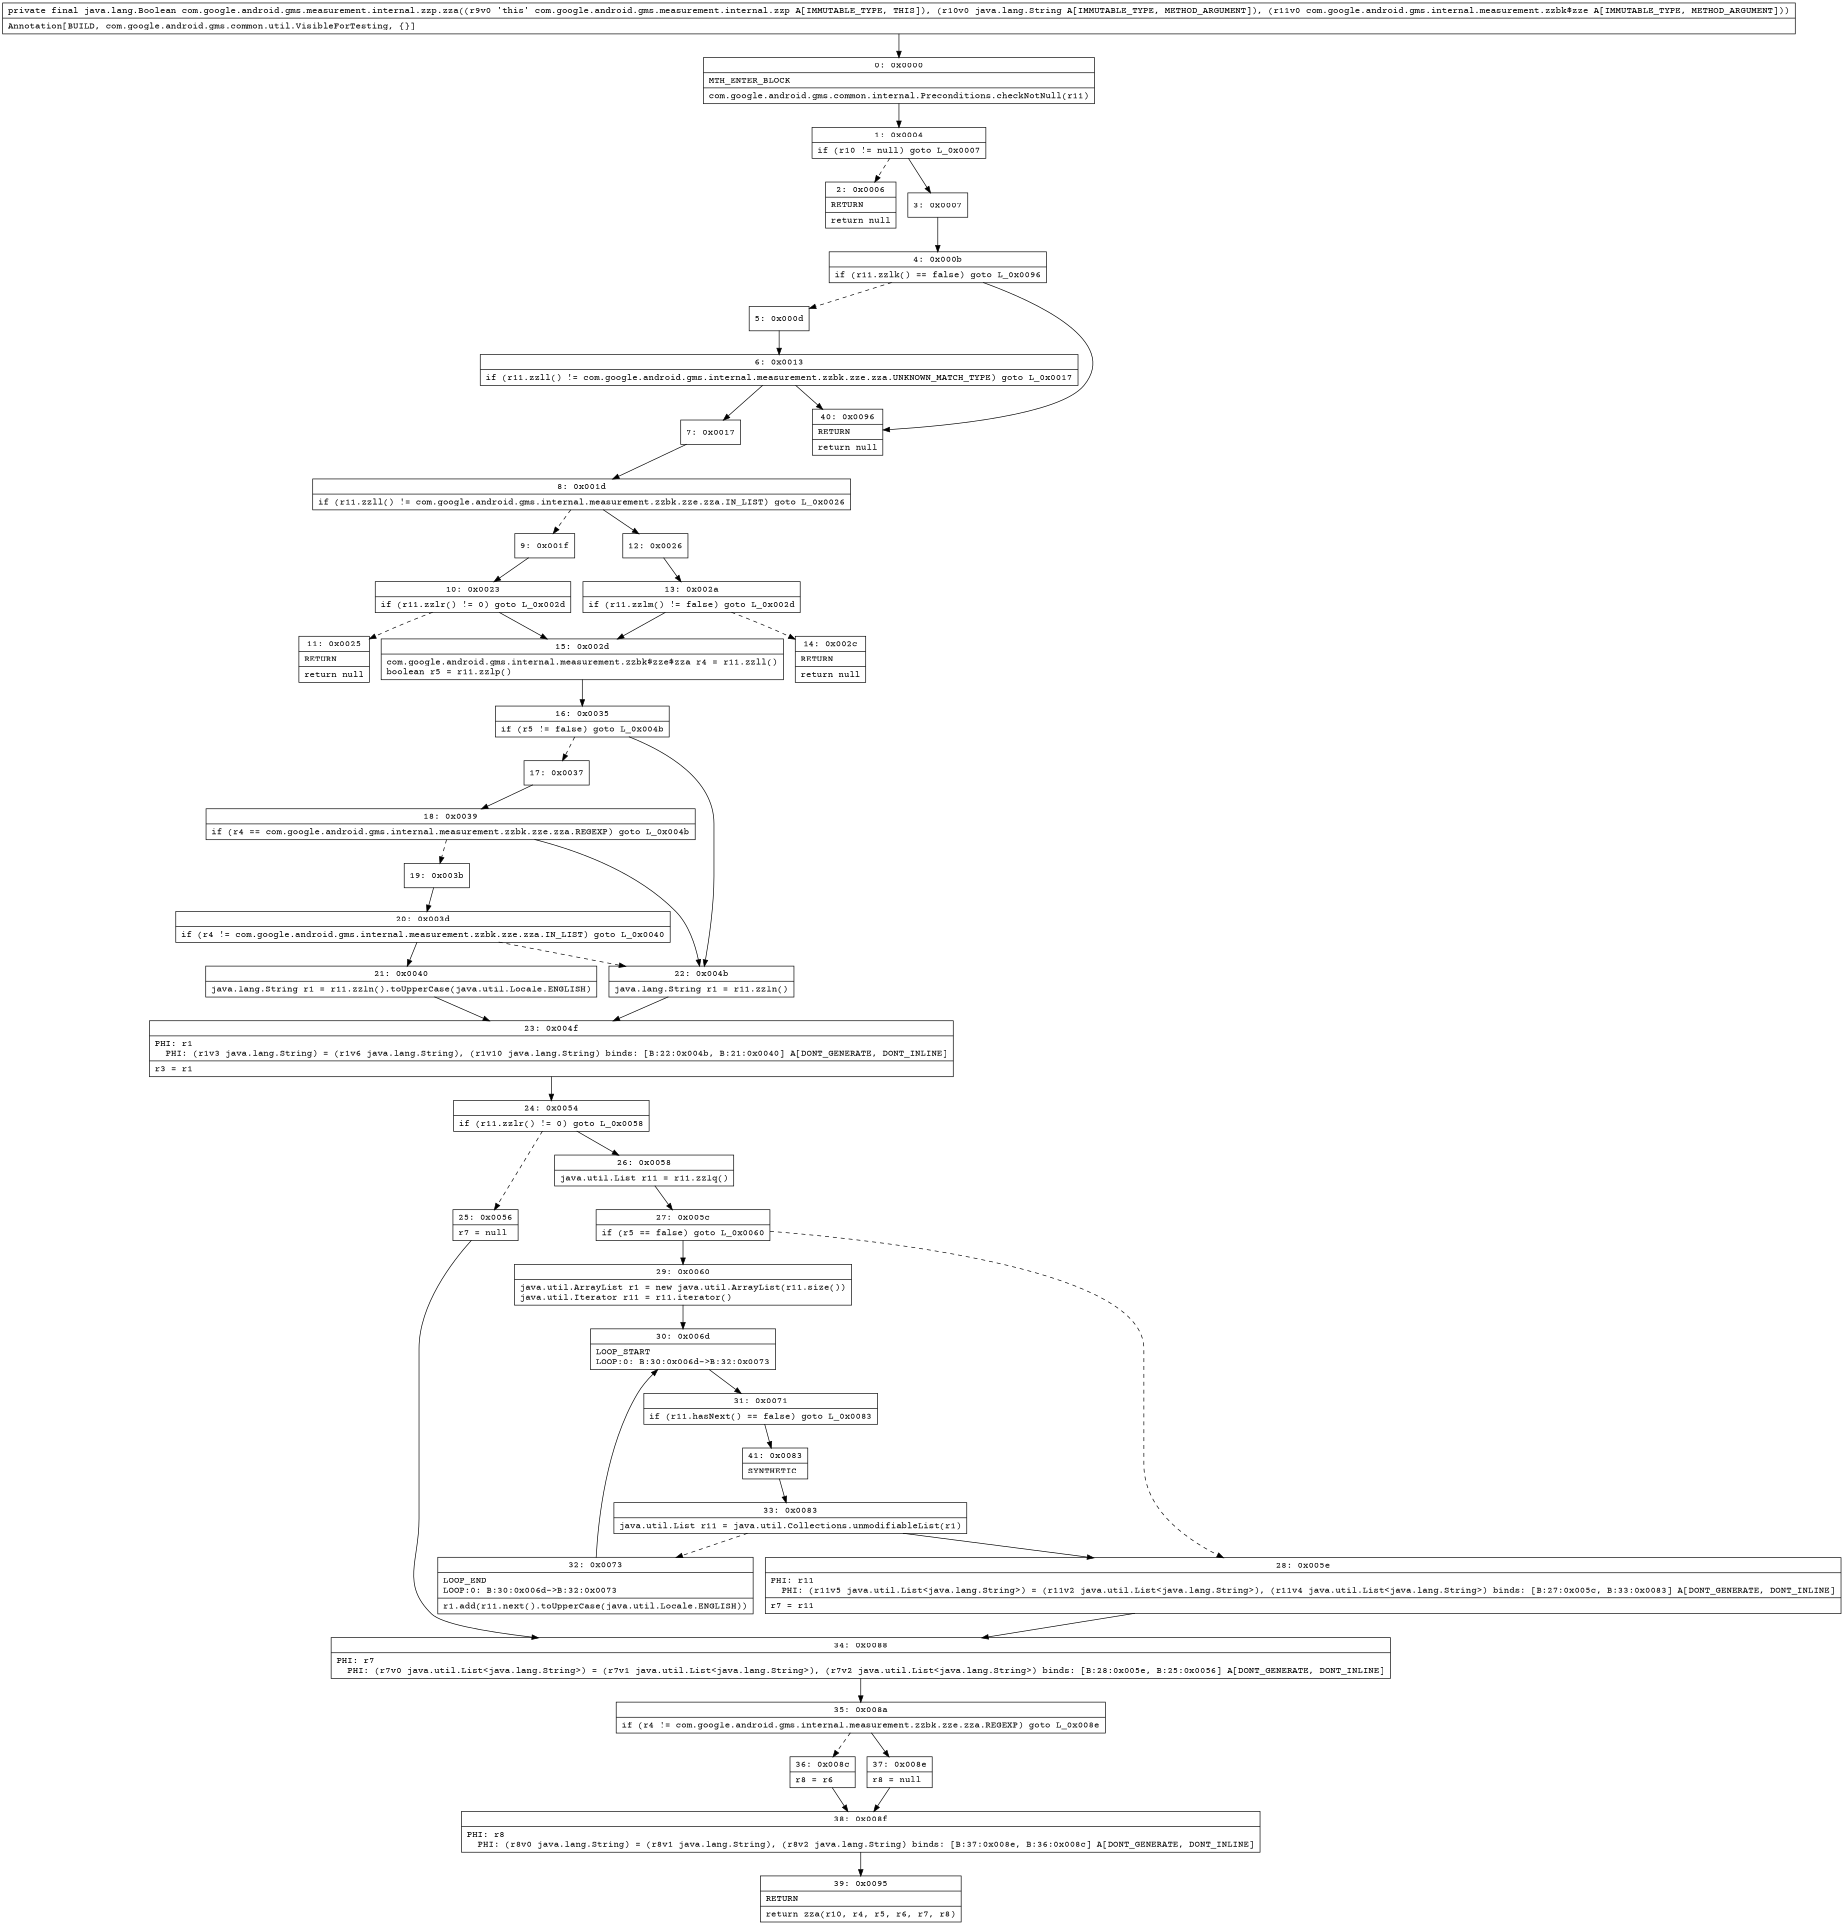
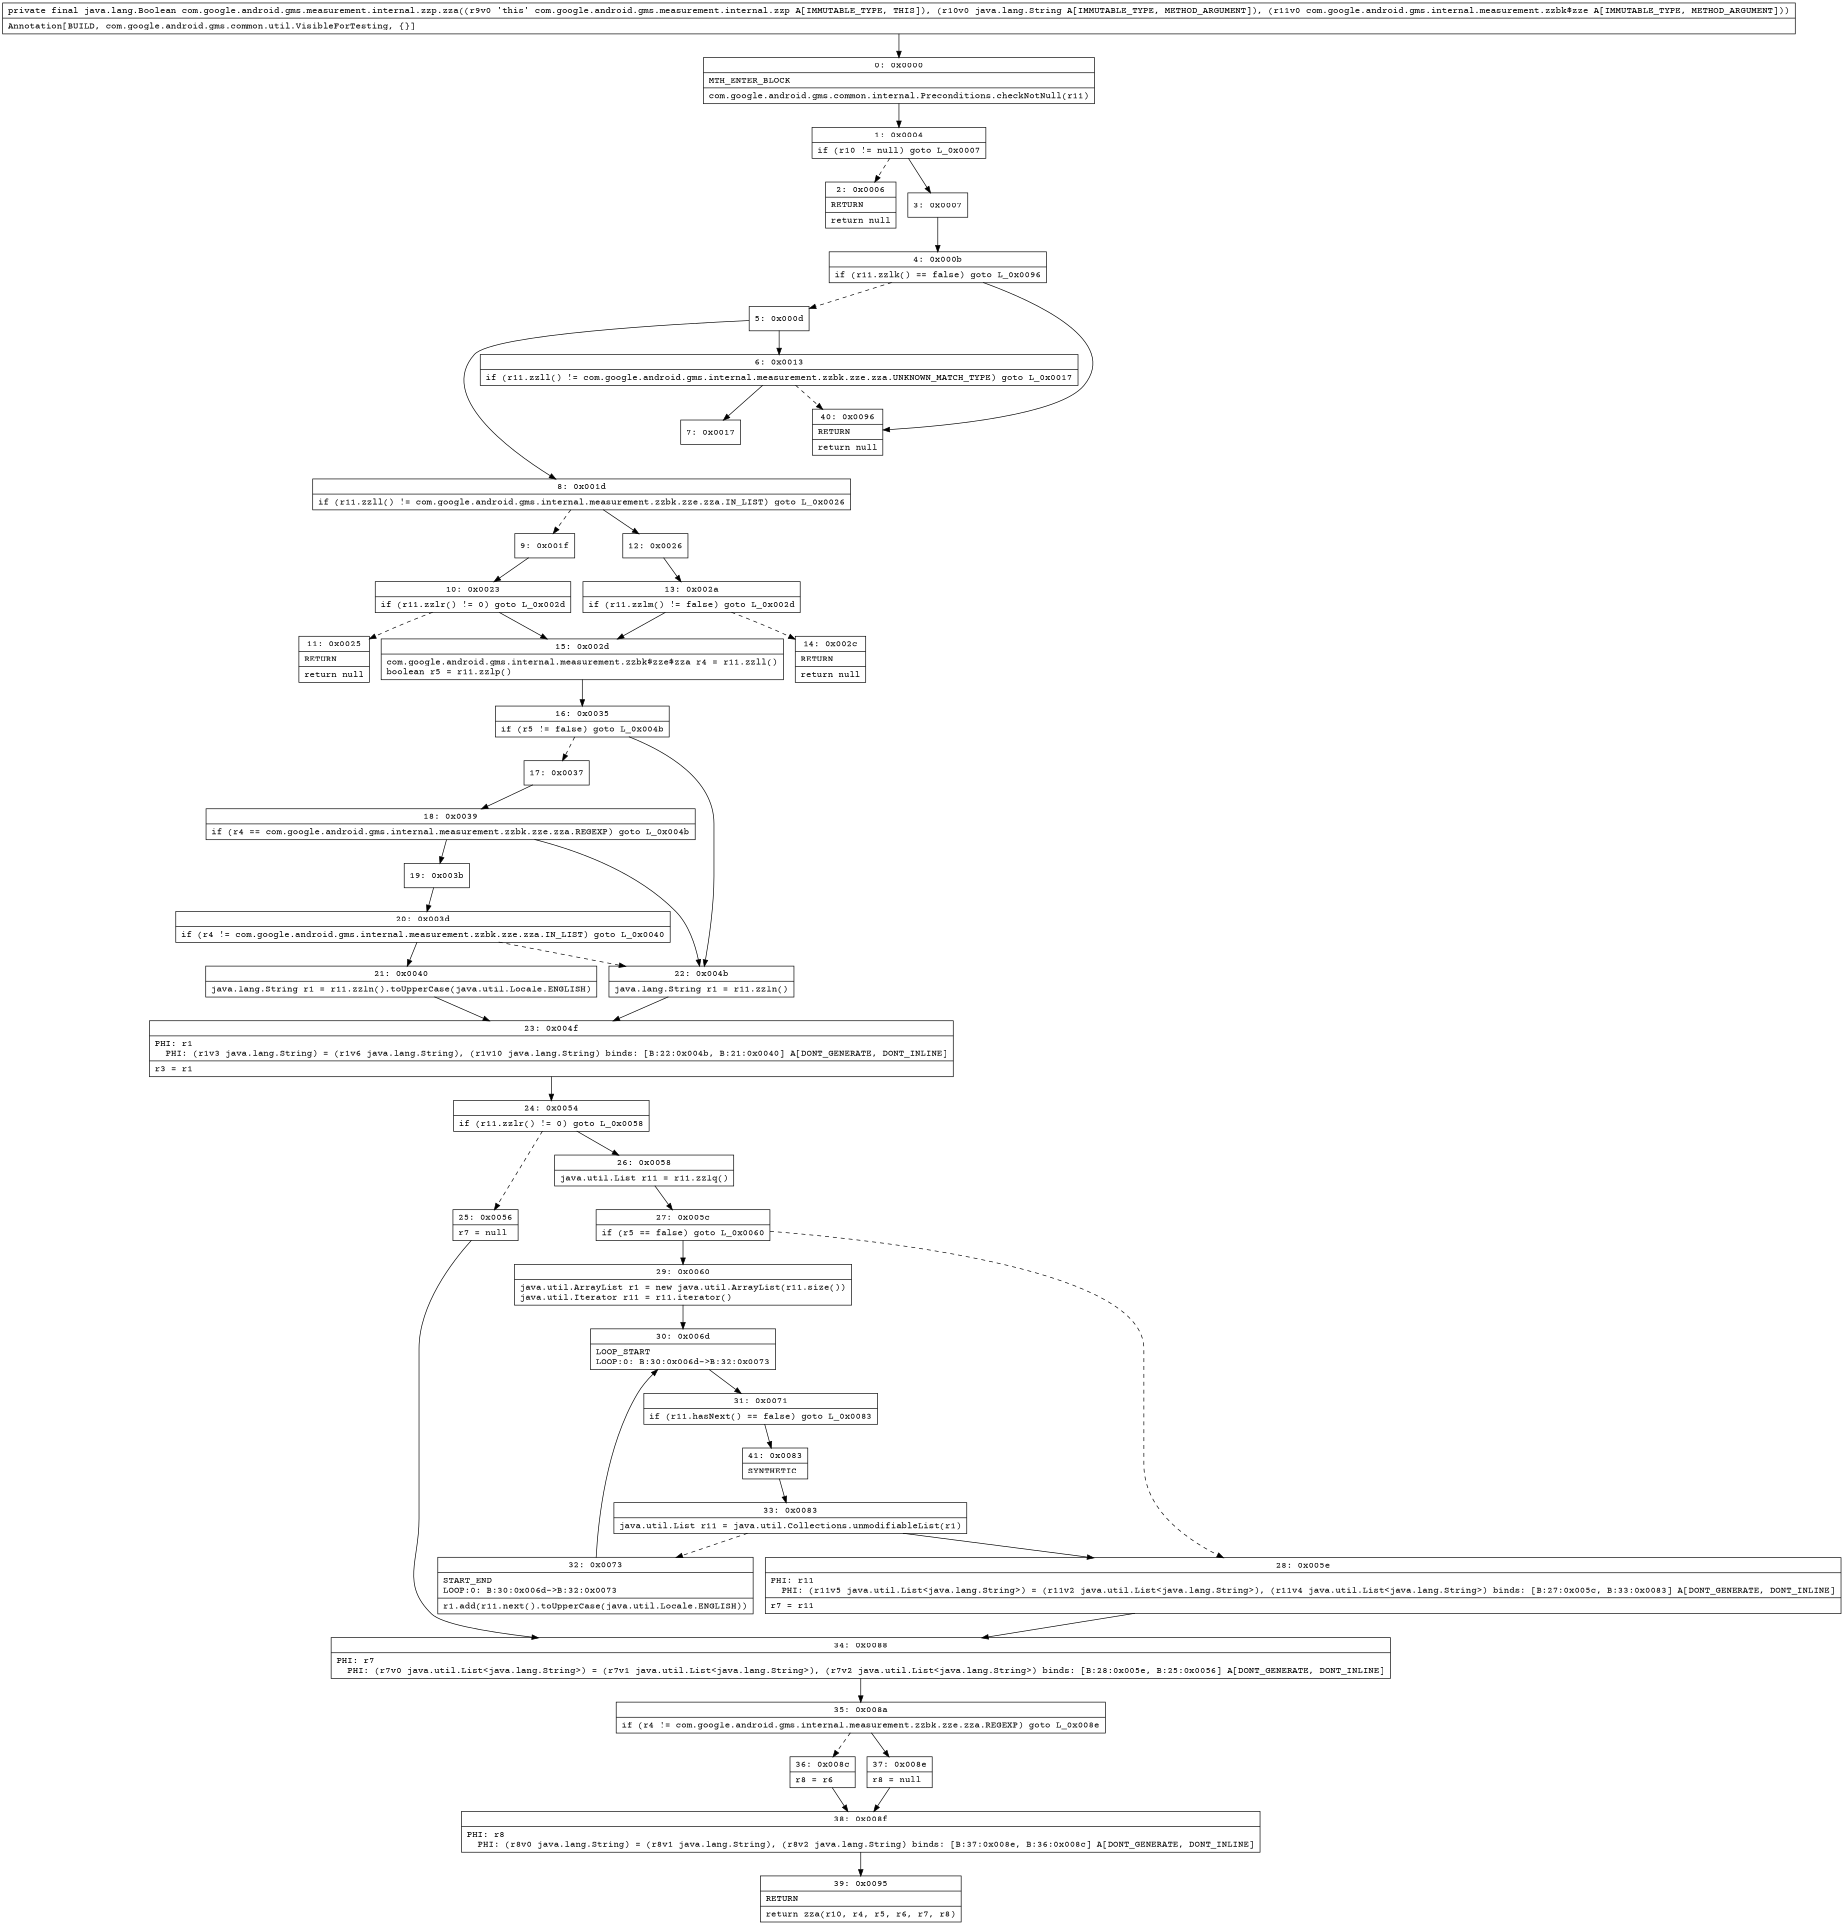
(807, 395) -> (807, 395)
(653, 460) -> (530, 339)
(444, 848) -> (444, 848)
(465, 1580) -> (468, 1580)
